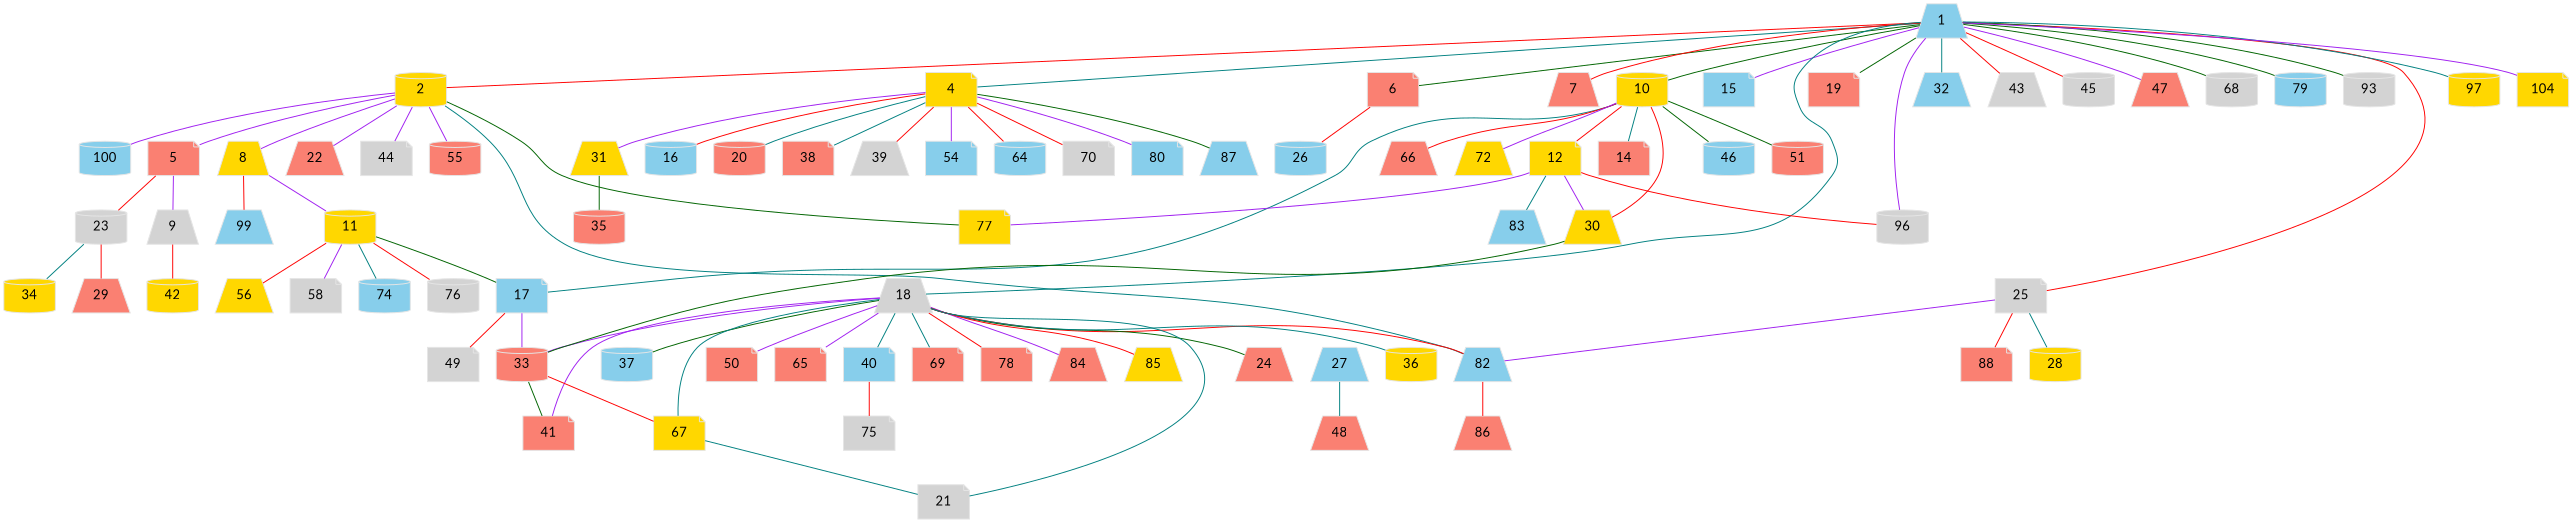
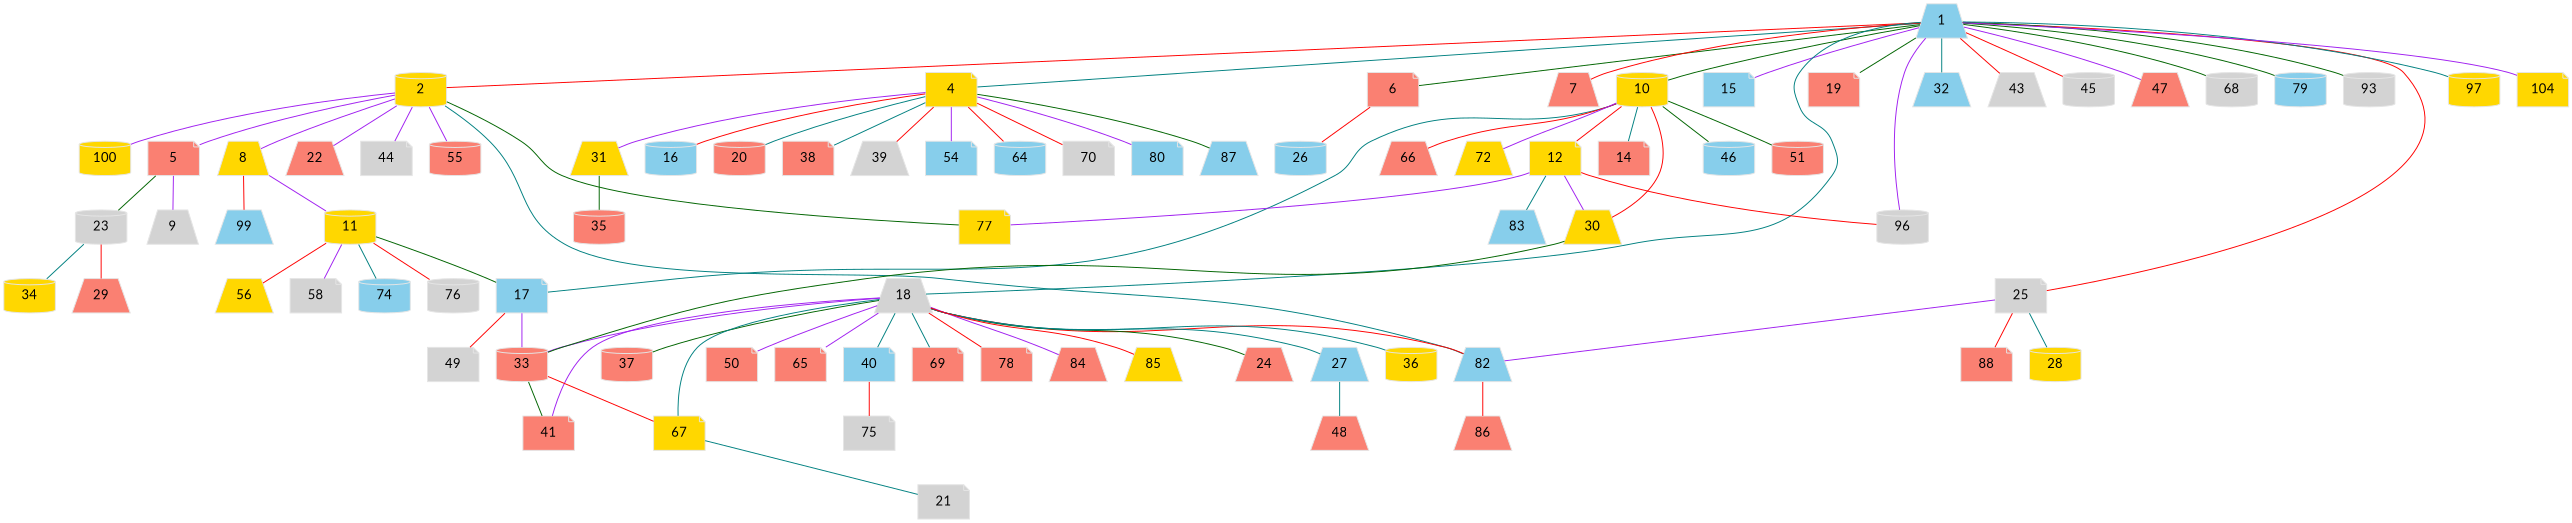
(105, 158) -> (105, 158)
(137, 193) -> (137, 193)
(173, 296) -> none
(627, 364) -> (627, 364)
(1200, 366) -> (1224, 333)
